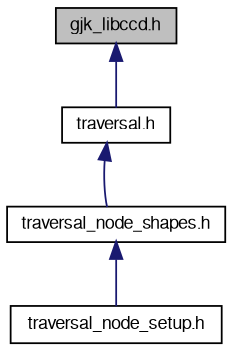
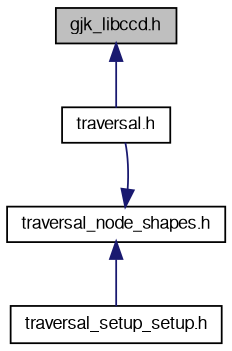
(104, 184) -> (128, 166)
(116, 325) -> (116, 325)
